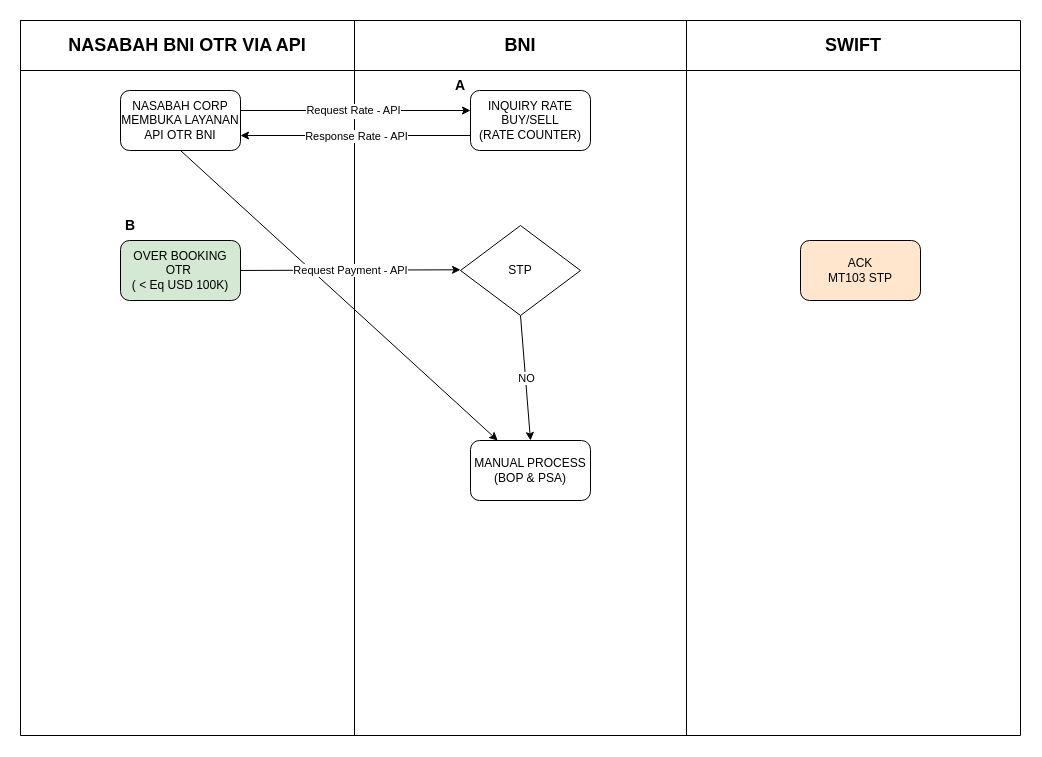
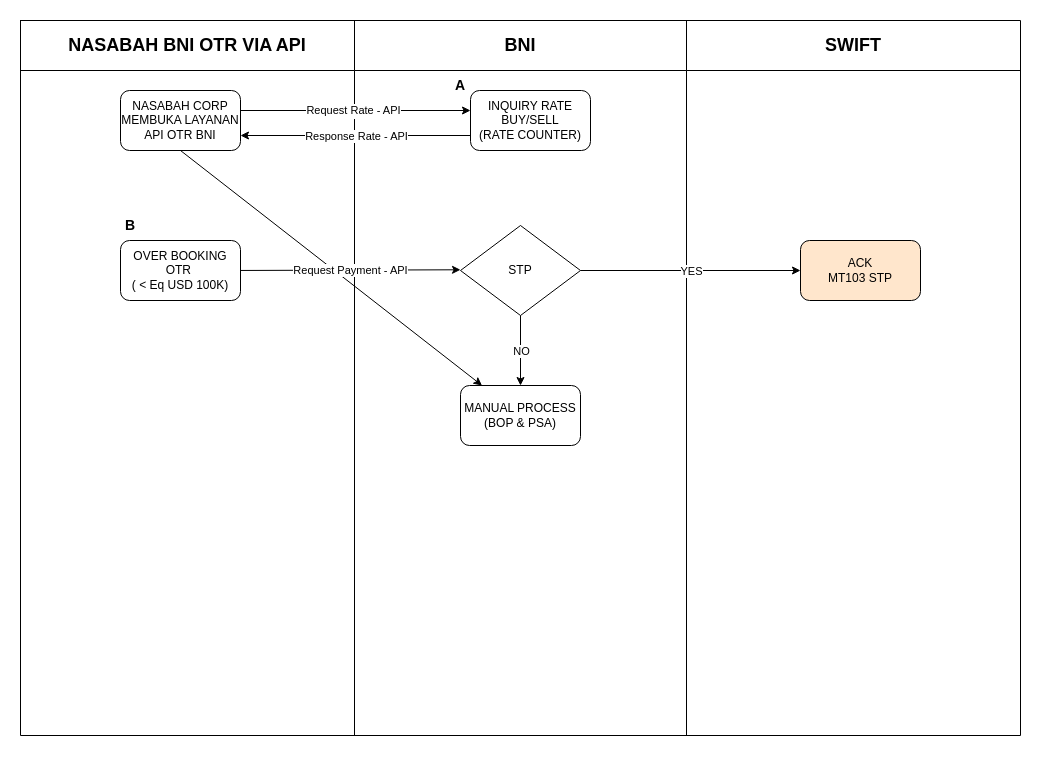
(181, 271) -> (181, 271)
none -> (688, 271)
(531, 471) -> (521, 416)
